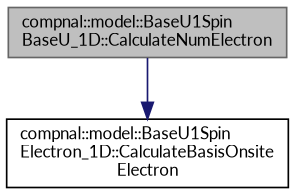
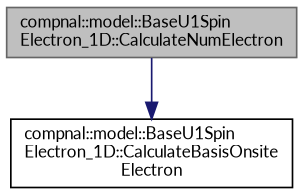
(148, 32) -> (152, 32)
